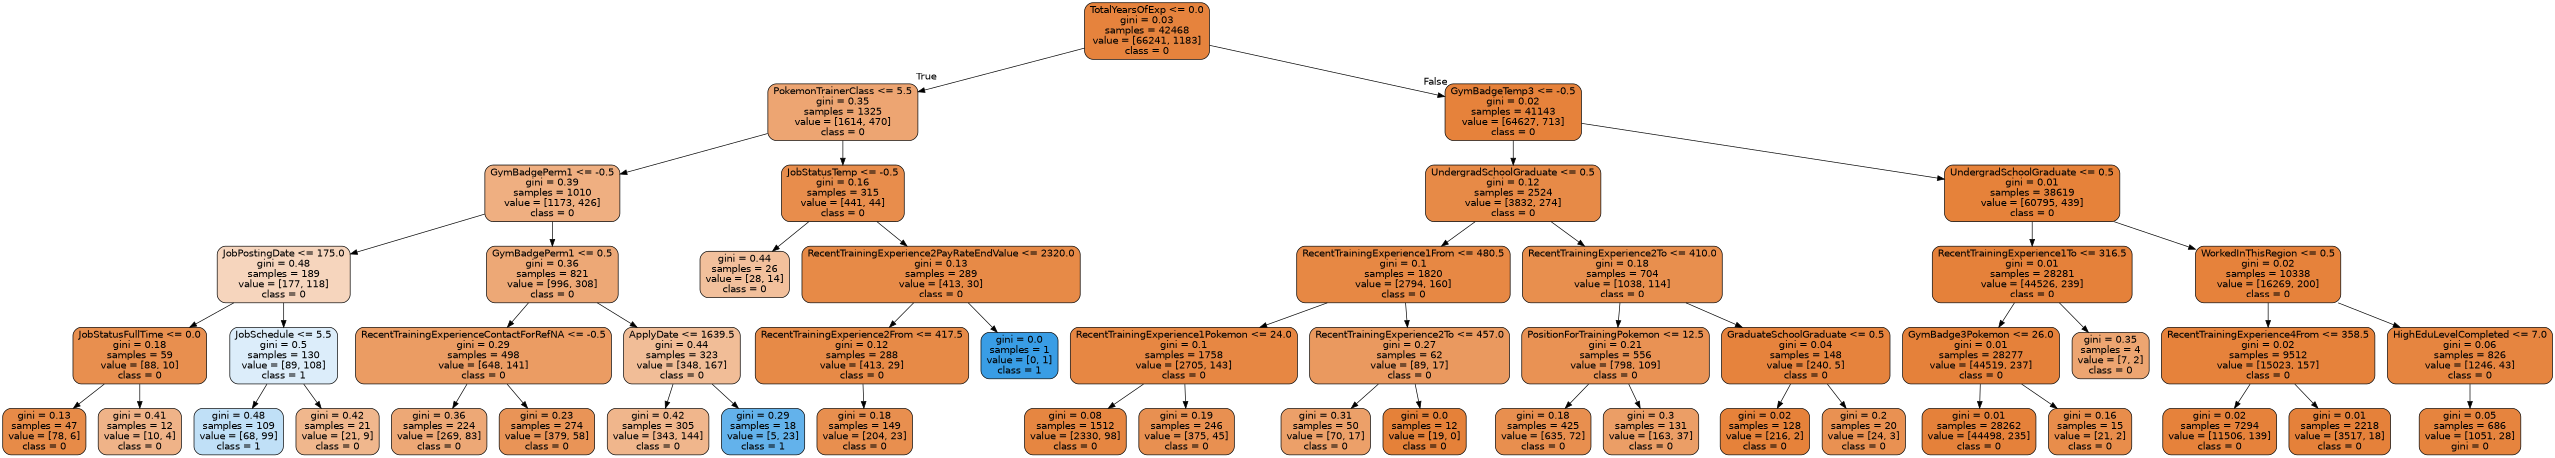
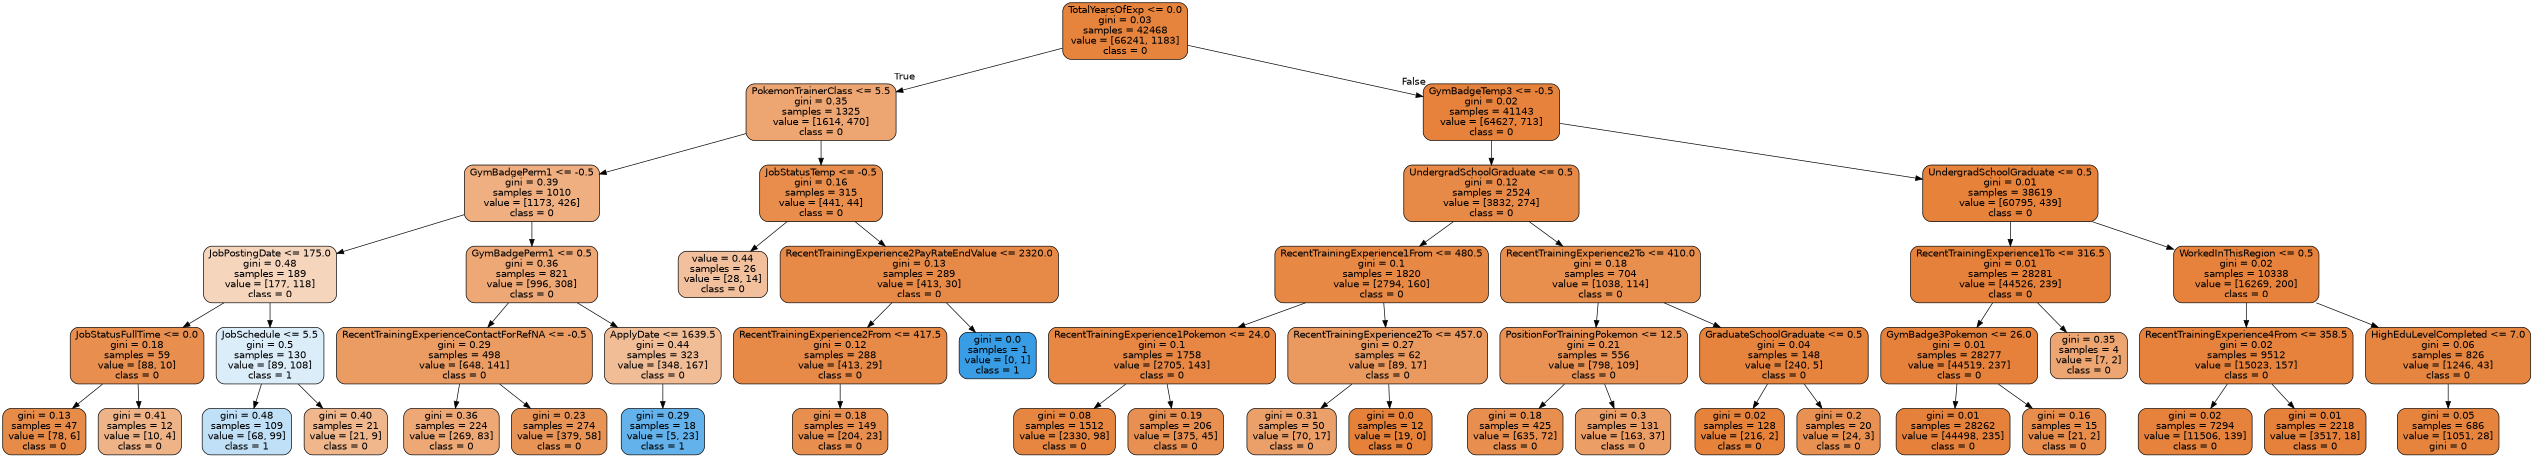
(745, 274) -> (723, 274)
(338, 432) -> (346, 432)
(658, 432) -> none
(1187, 432) -> (1176, 432)
